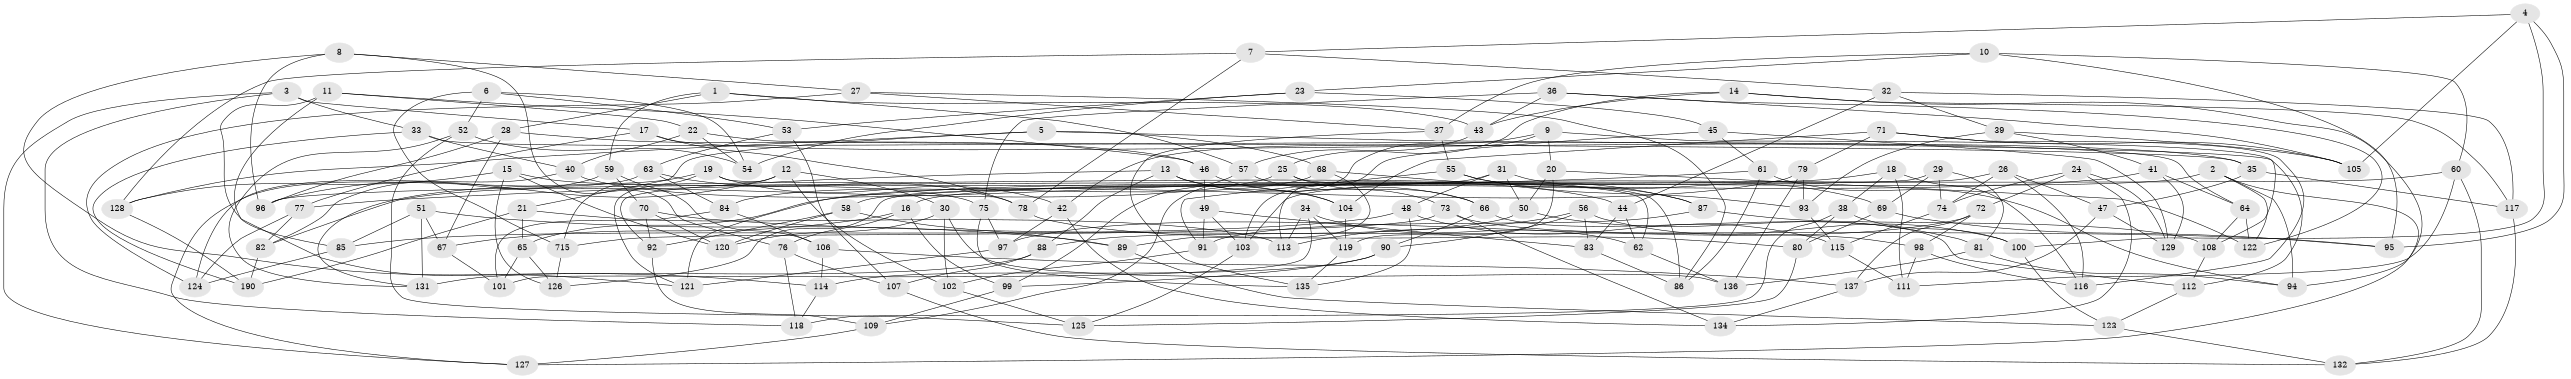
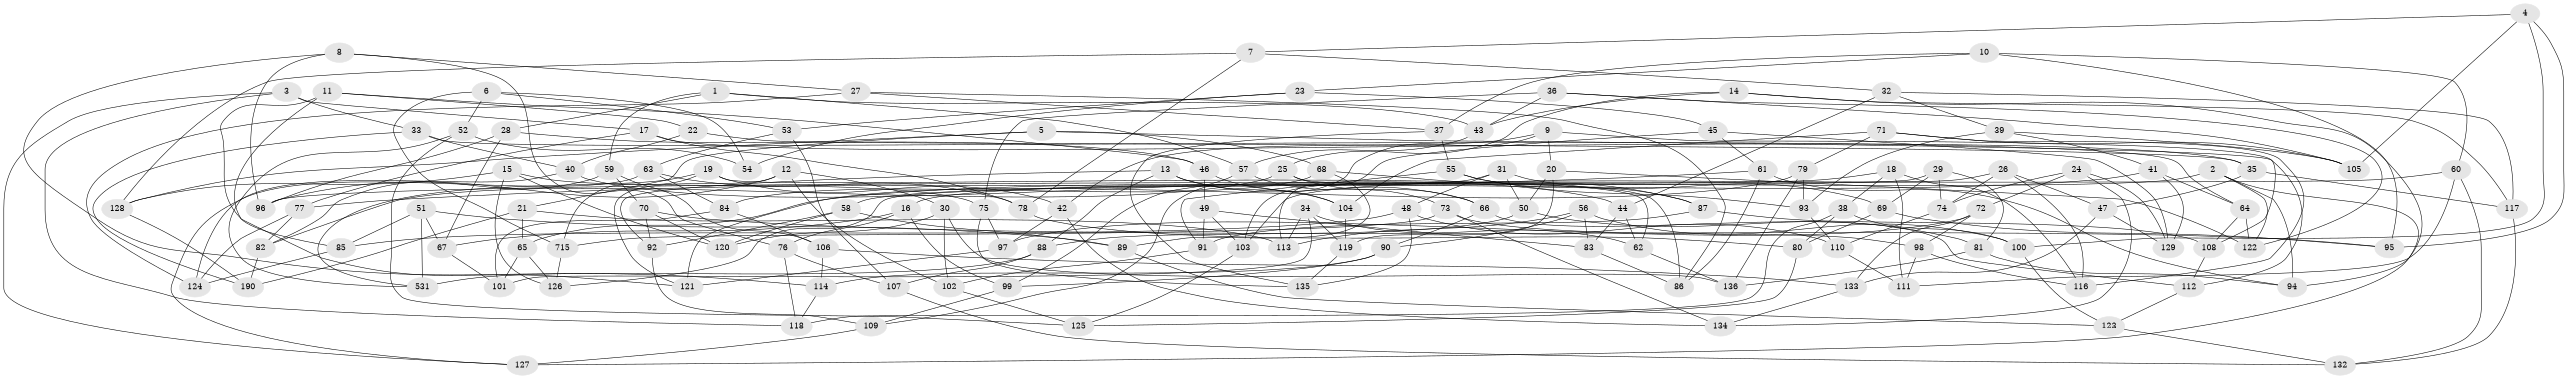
(729, 156) -> none
(1838, 248) -> (1838, 248)
(422, 287) -> (422, 287)
(1851, 287) -> (1851, 287)
